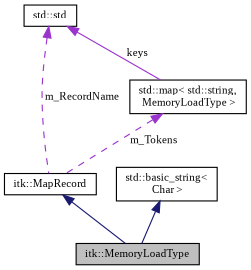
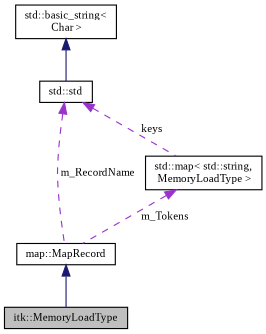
(119, 56) -> (135, 132)
(50, 184) -> (66, 254)
(149, 228) -> (66, 66)
